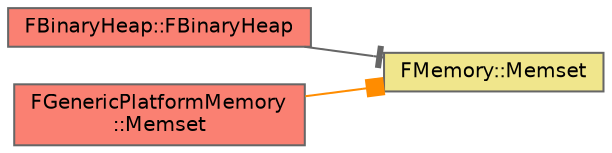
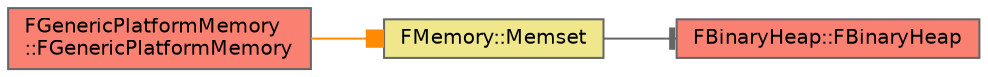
(339, 51) -> (635, 39)
(160, 115) -> (160, 39)
